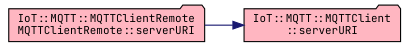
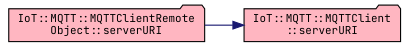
(107, 25) -> (107, 25)
